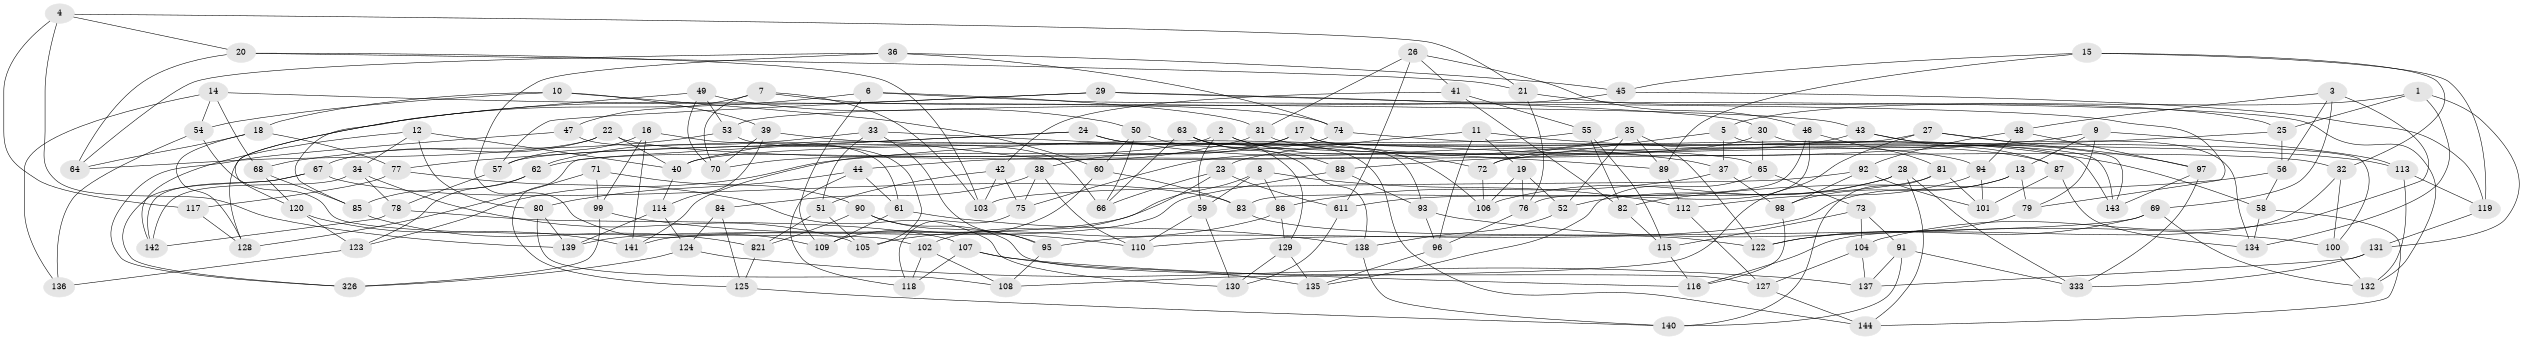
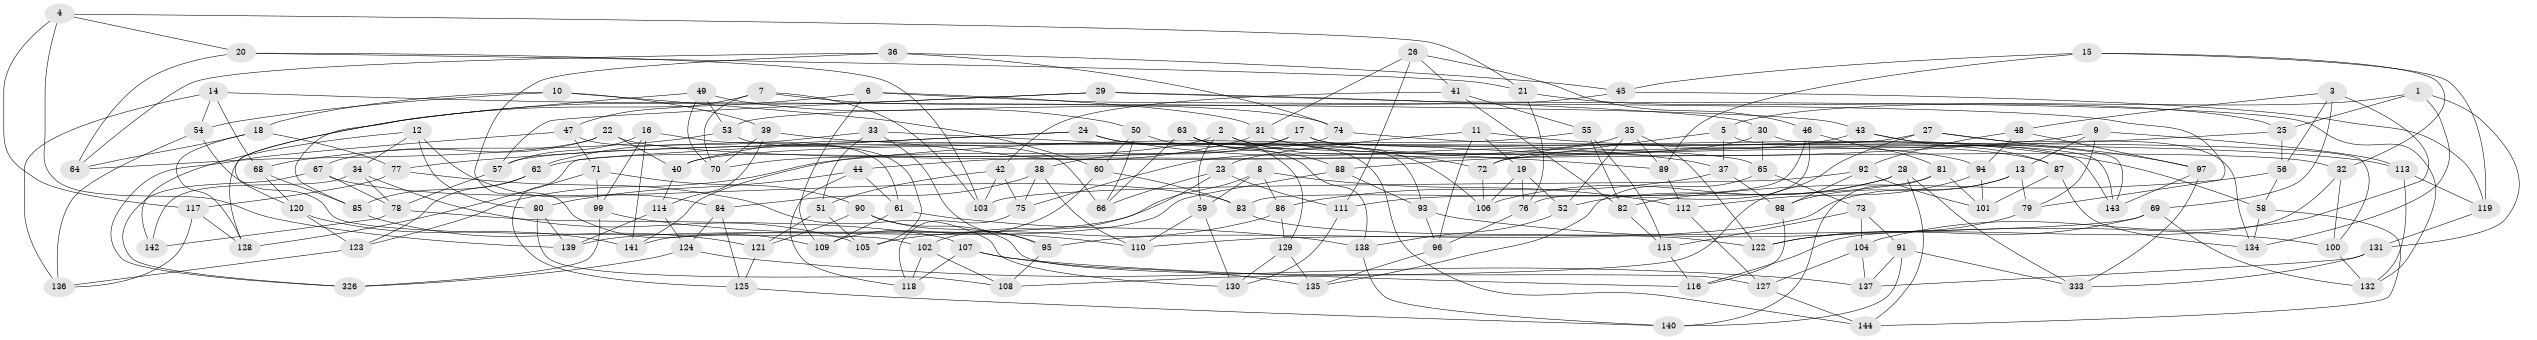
(506, 144) -> (506, 189)
none -> (582, 150)
(208, 184) -> (357, 190)
(1341, 209) -> (1341, 209)
(759, 248) -> (759, 248)
none -> (151, 272)
